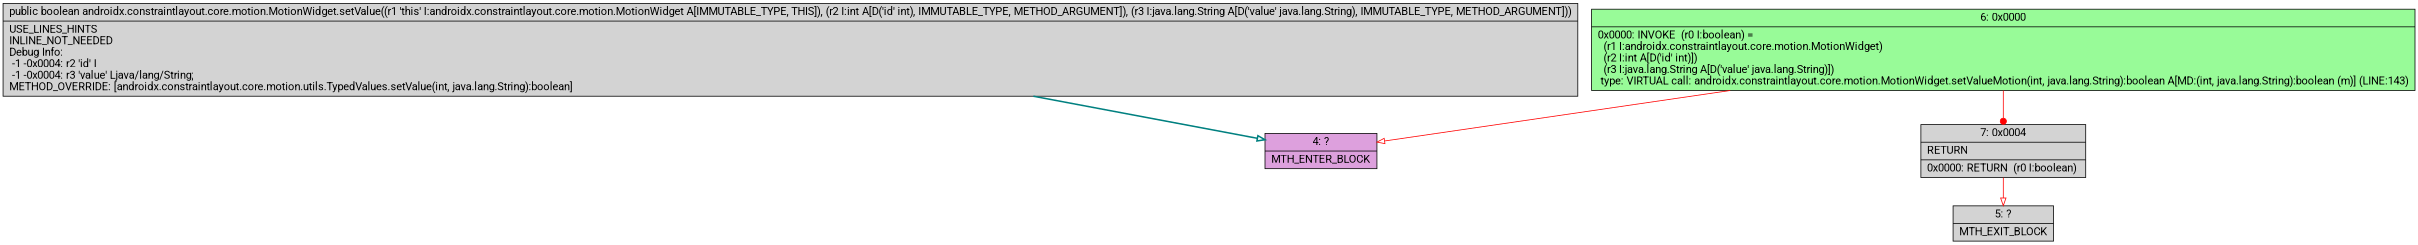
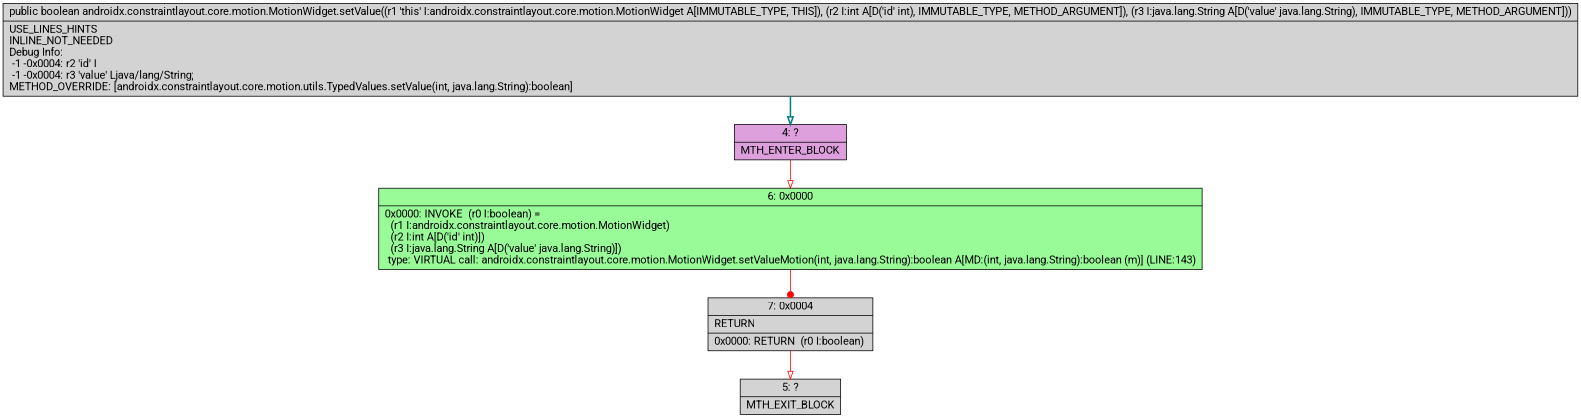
(1557, 116) -> (790, 170)
